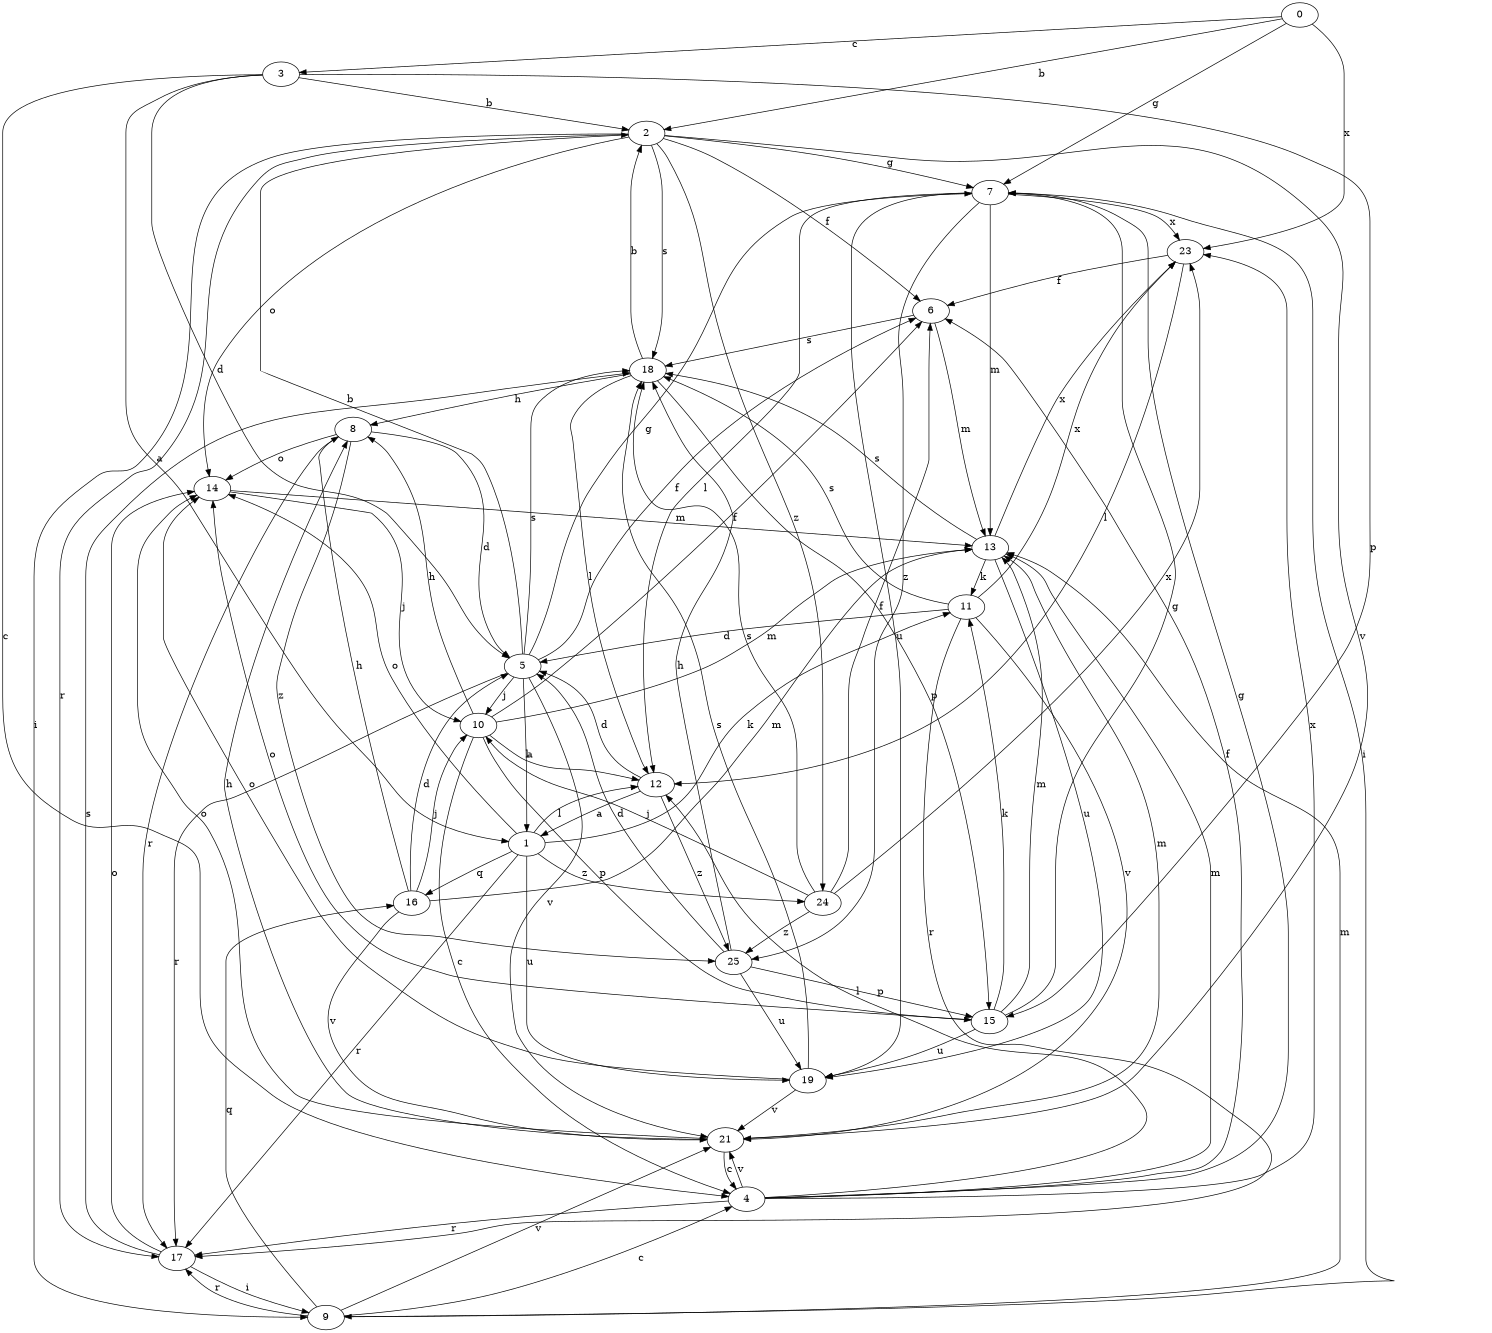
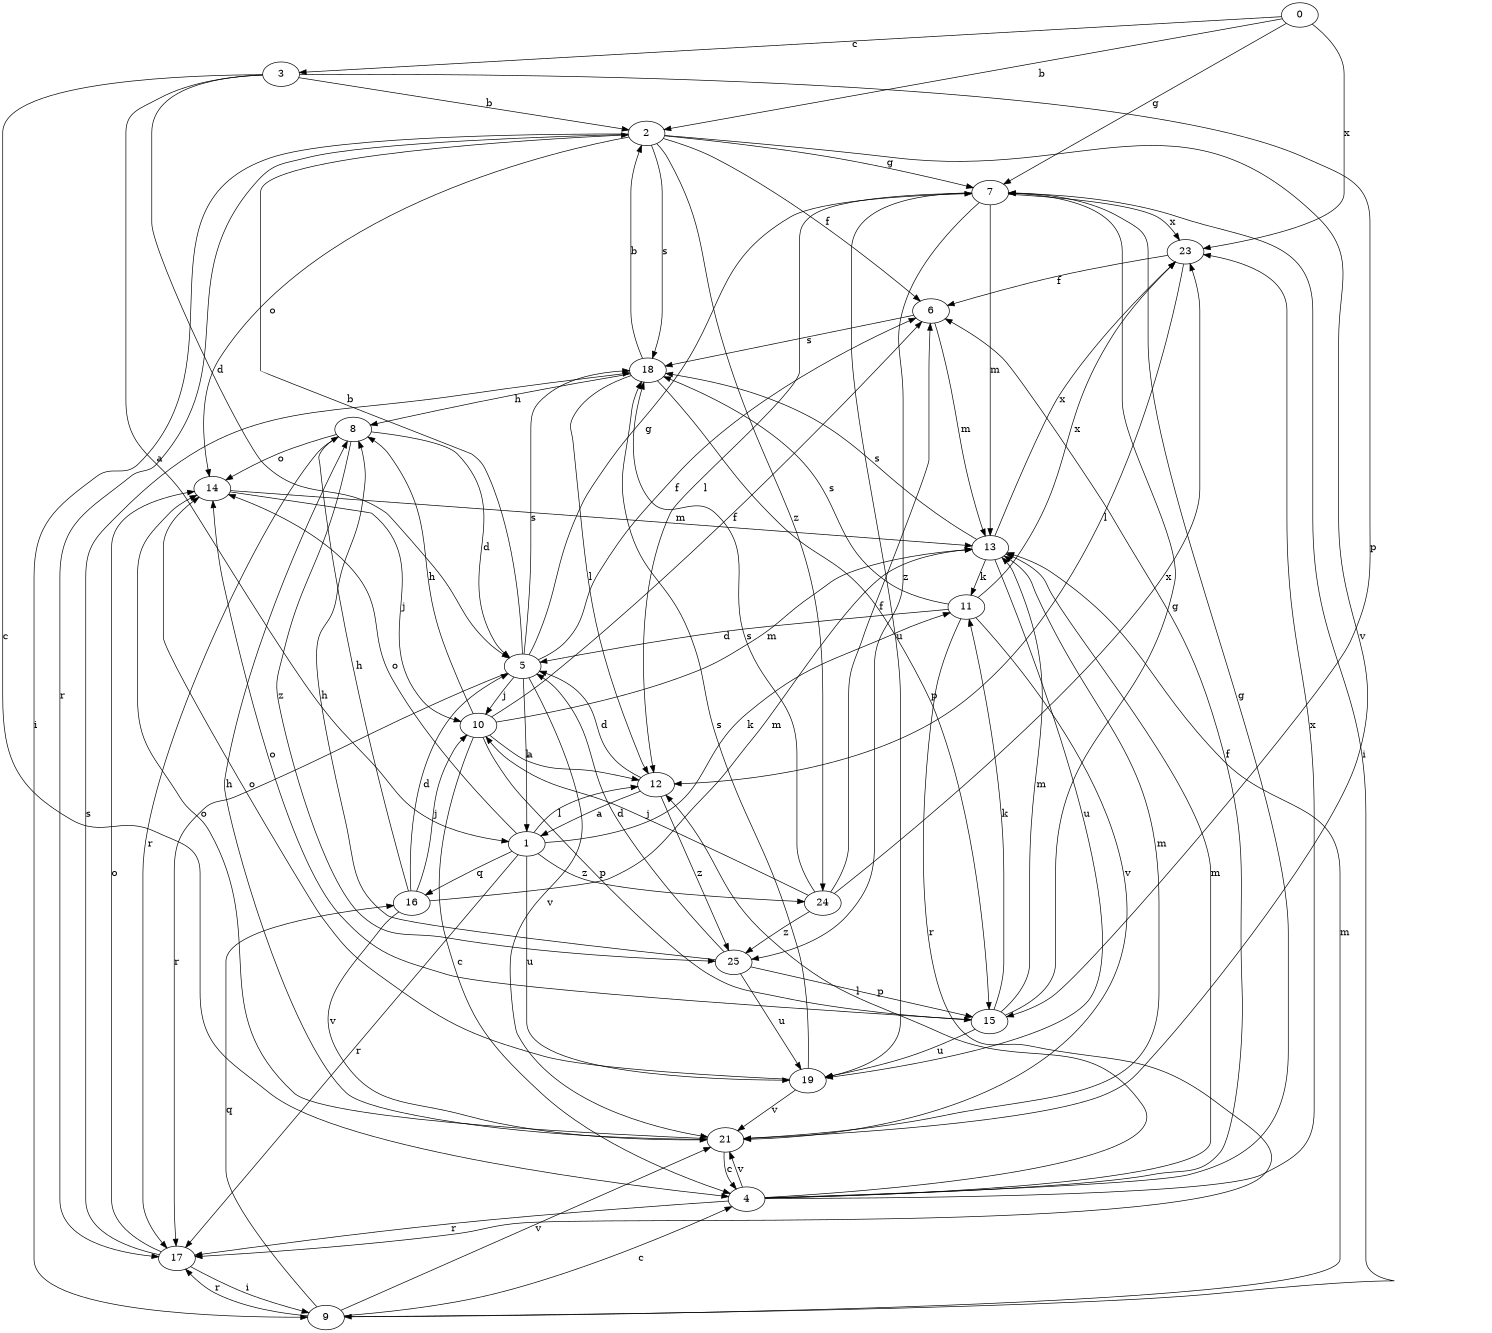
(677, 655) -> (350, 847)
